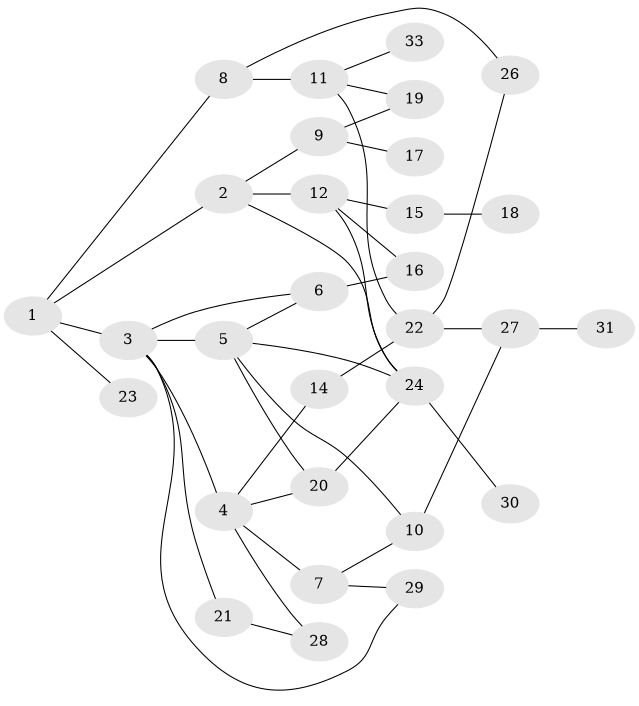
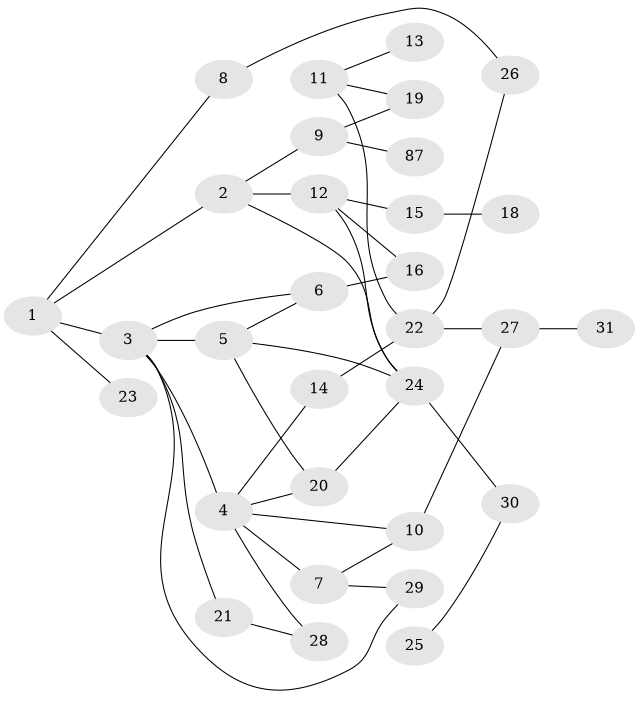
(415, 42) -> (415, 42)
(272, 79) -> none
(415, 157) -> (415, 157)
(318, 437) -> (319, 521)
none -> (415, 646)
